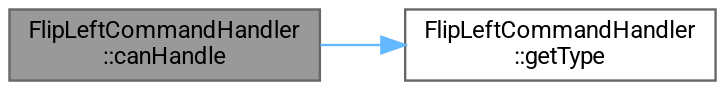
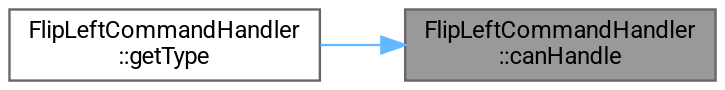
(351, 45) -> (351, 45)
